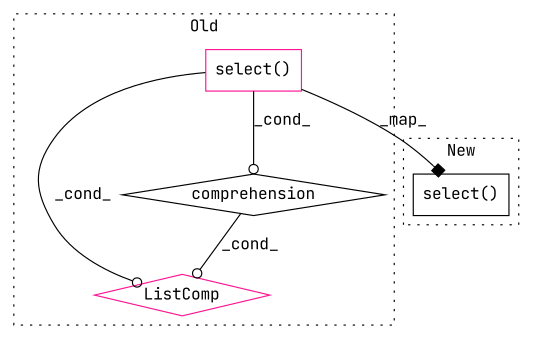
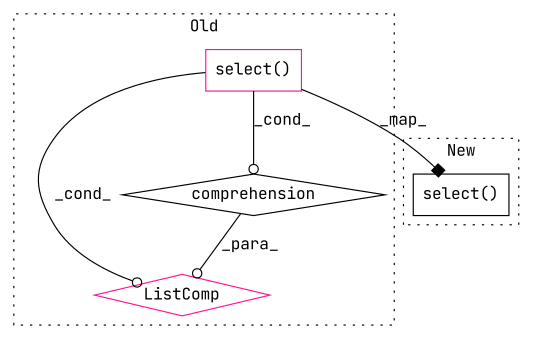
(250, 245) -> (250, 245)
